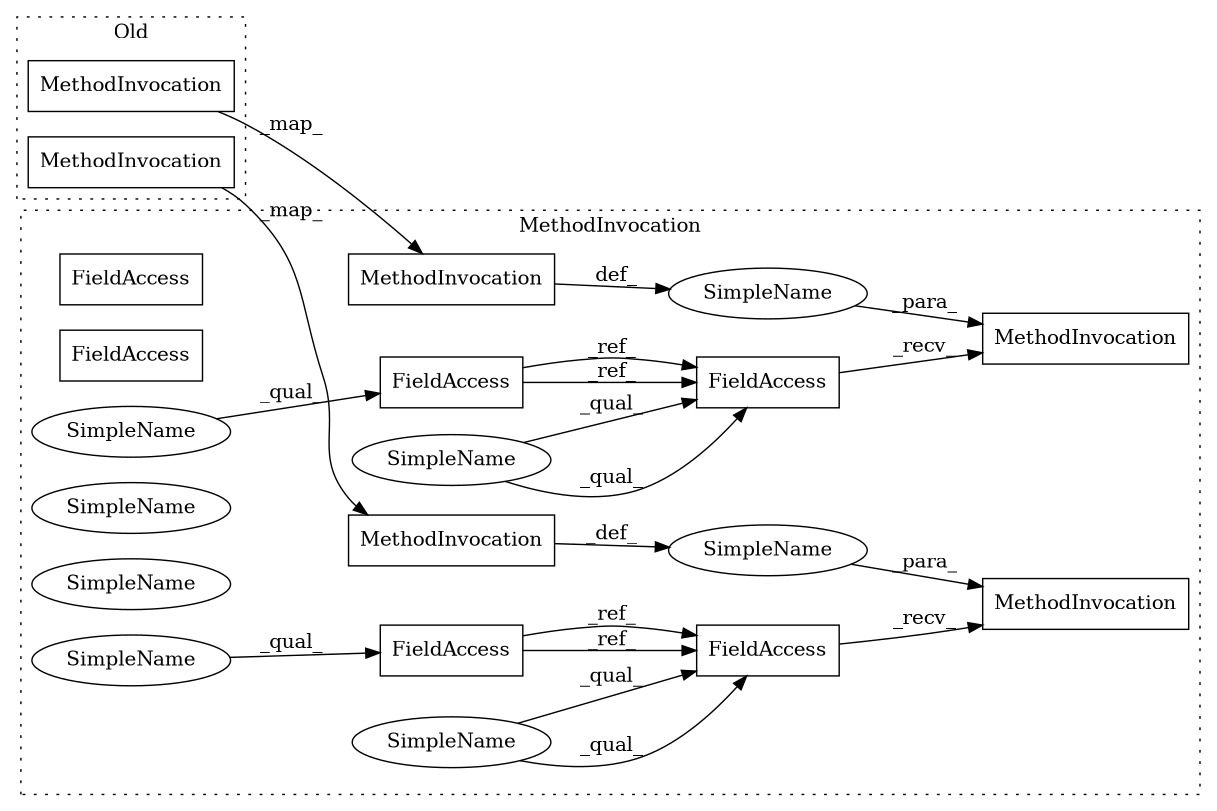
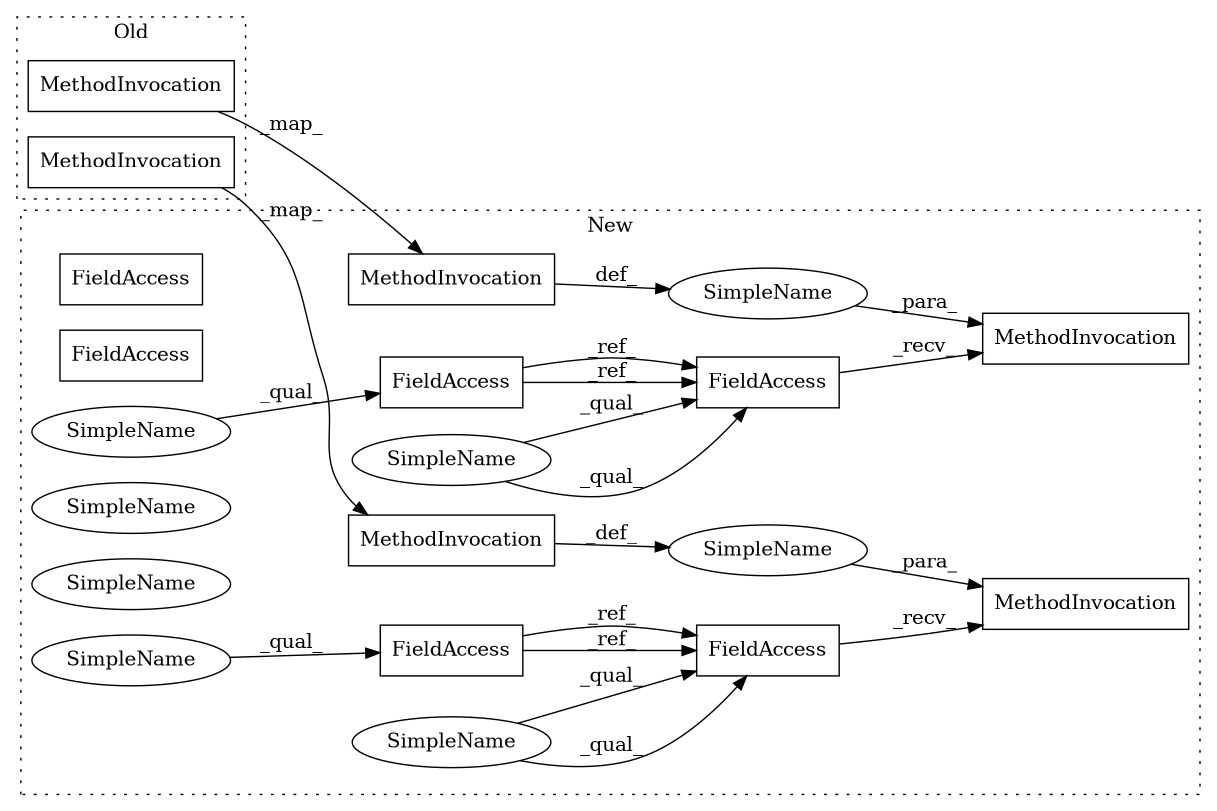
(610, 226) -> (610, 226)
